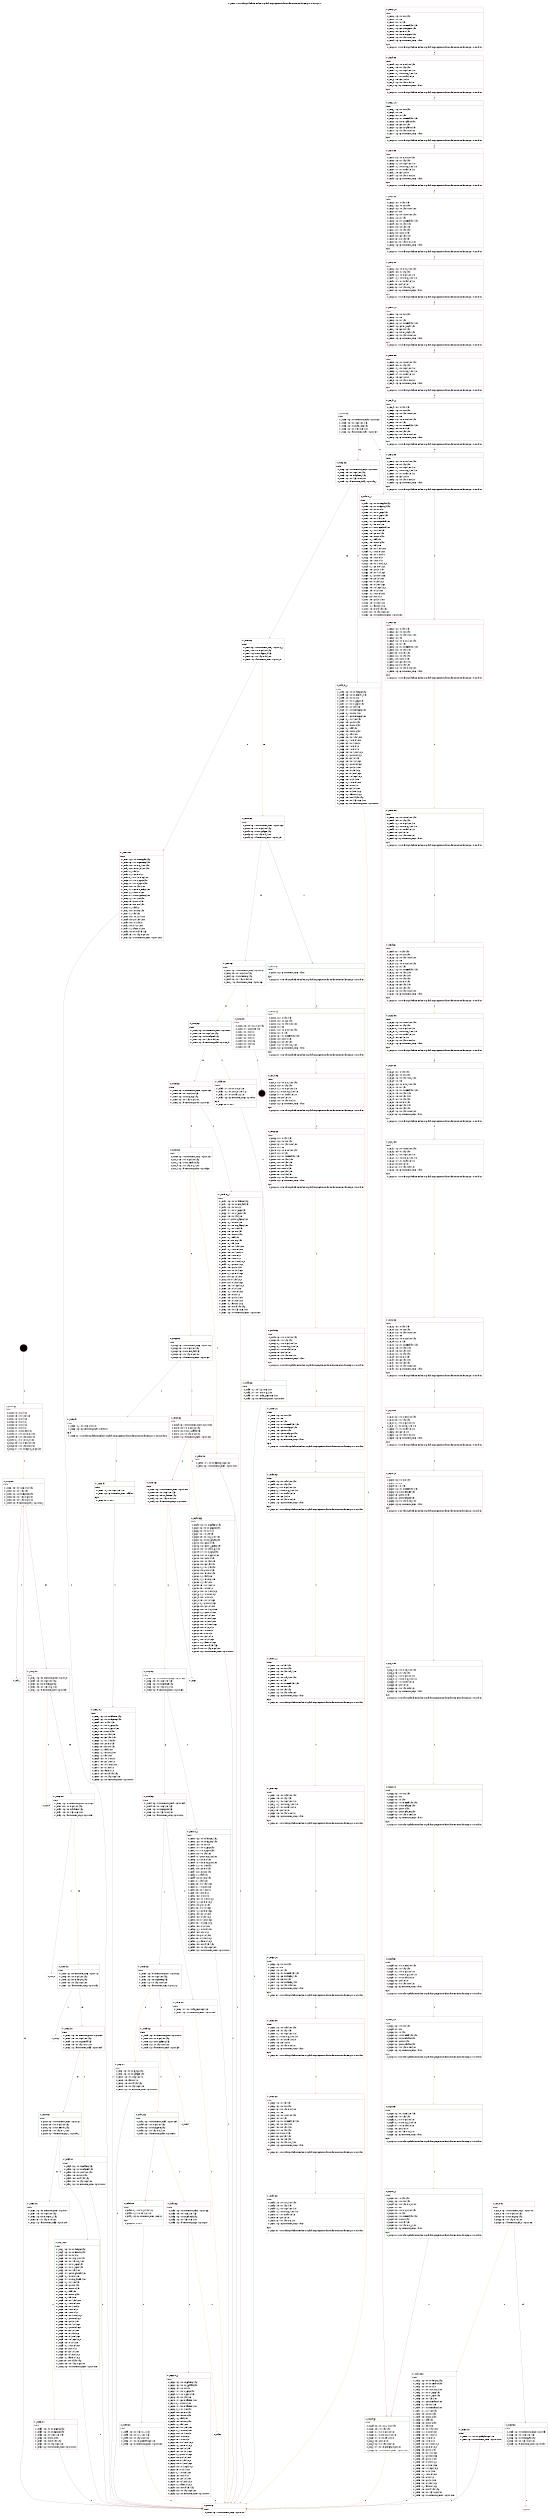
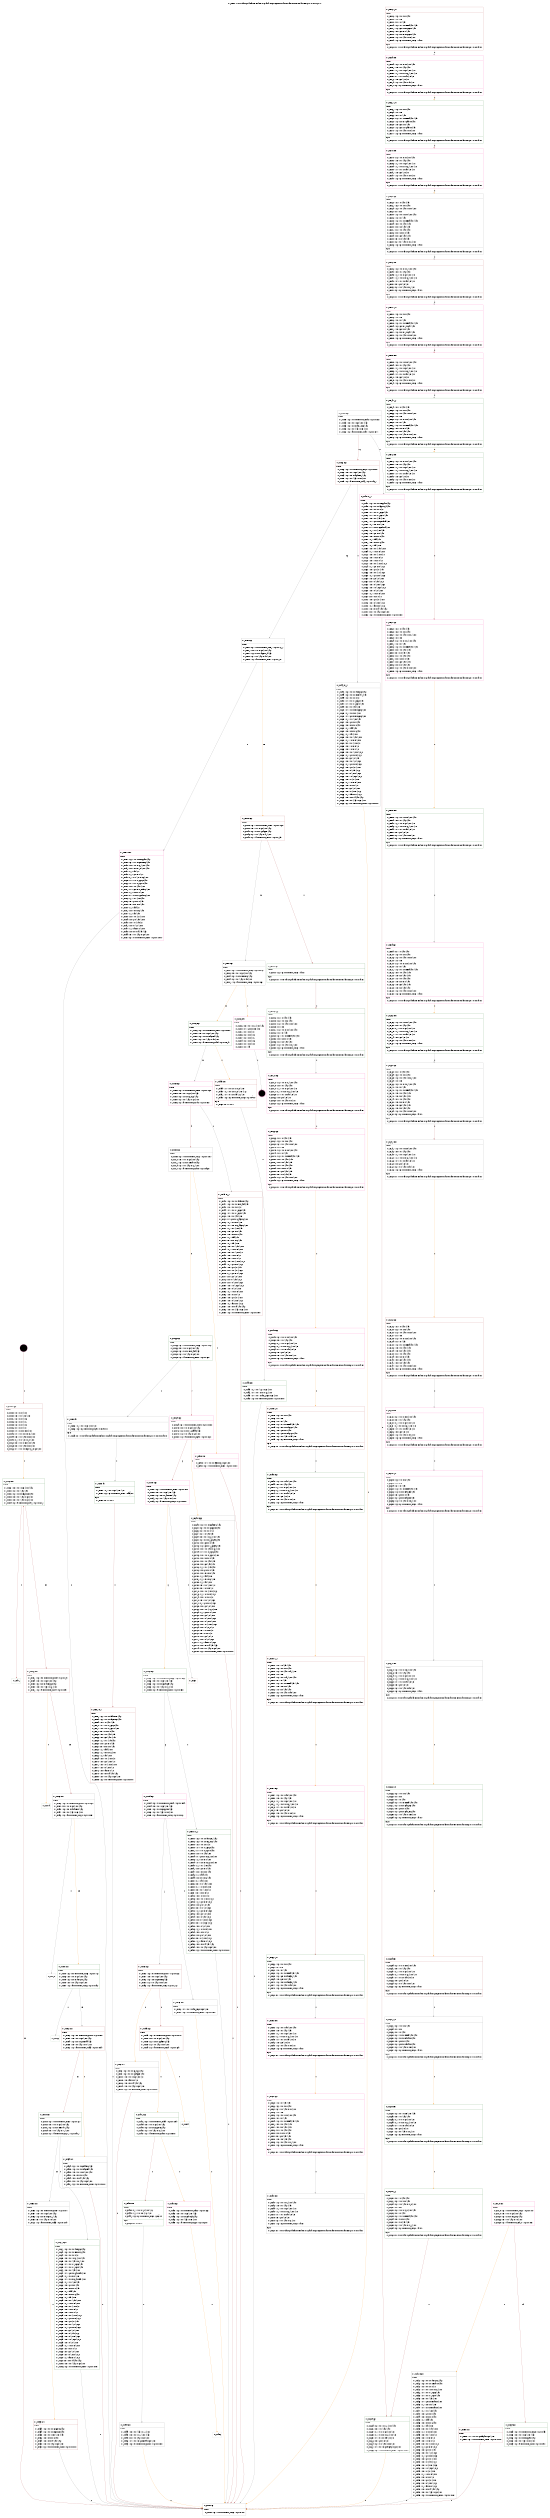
(189, 2435) -> none
(526, 2509) -> none
